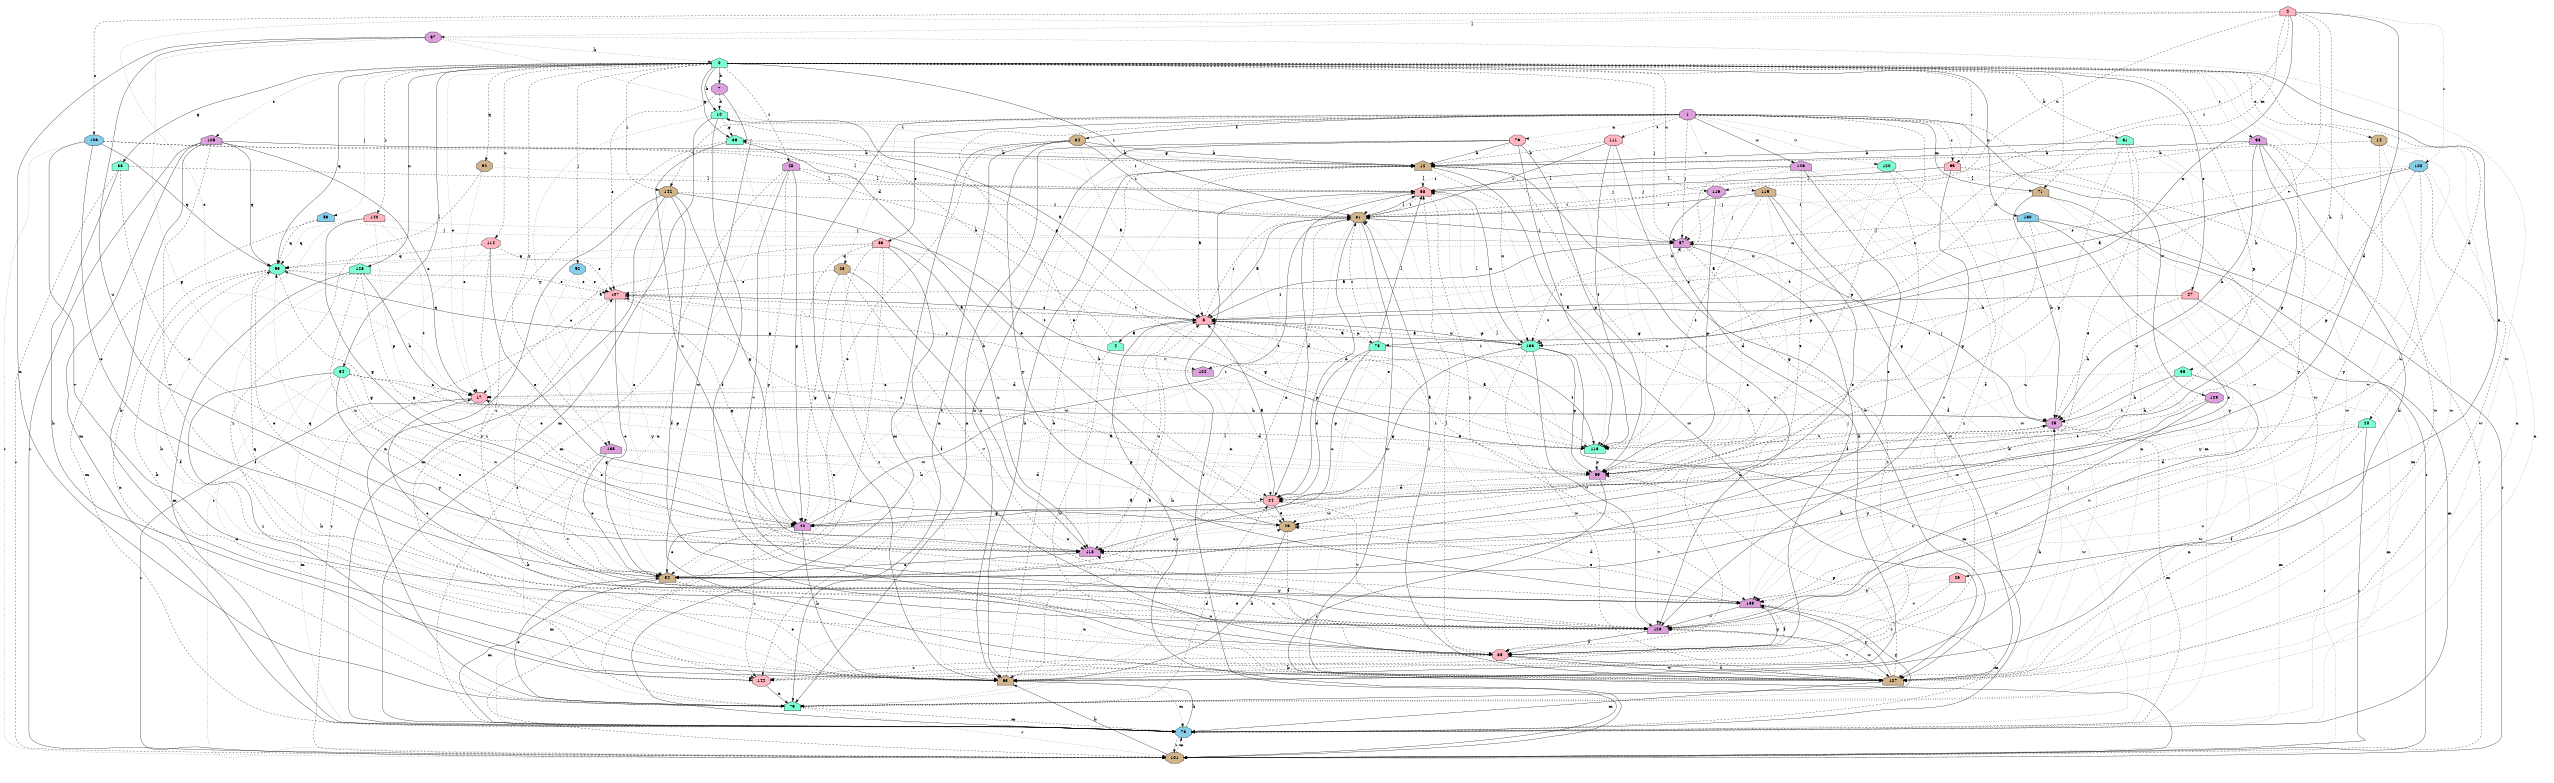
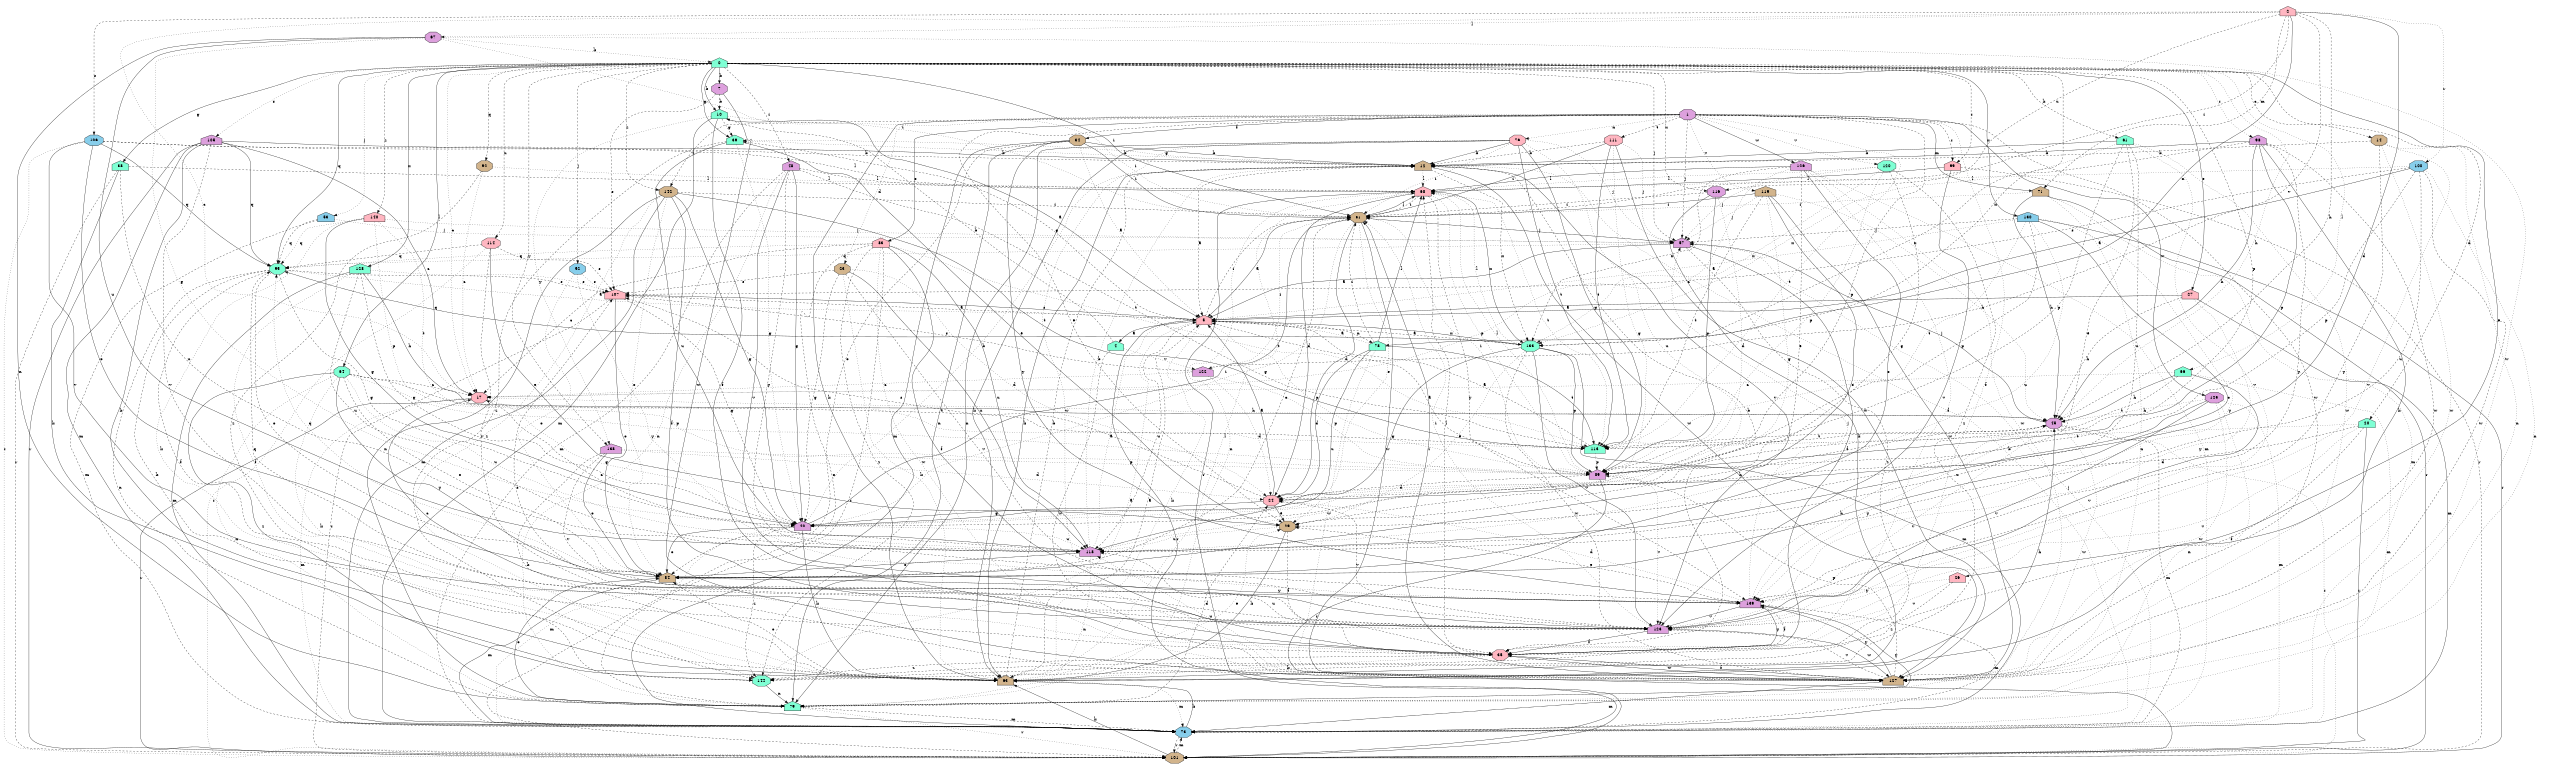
(825, 663) -> (818, 665)
(761, 681) -> (761, 681)
